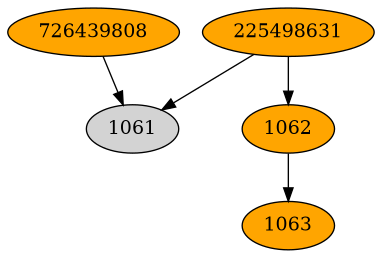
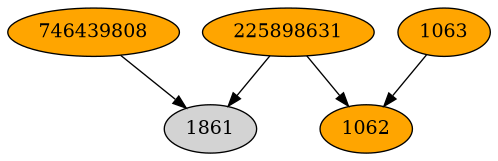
(94, 32) -> (94, 32)
(288, 32) -> (288, 32)
(133, 129) -> (210, 129)
(288, 171) -> (410, 75)
